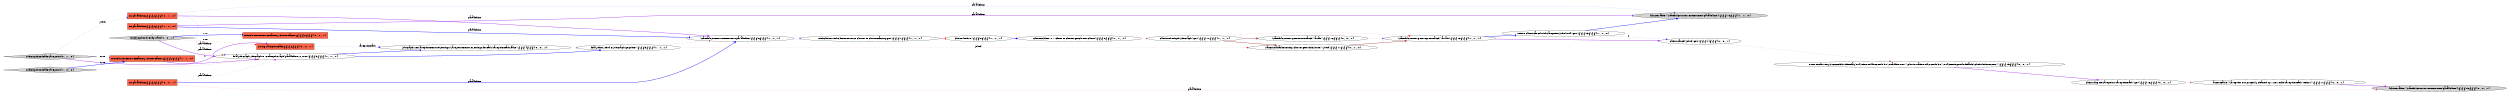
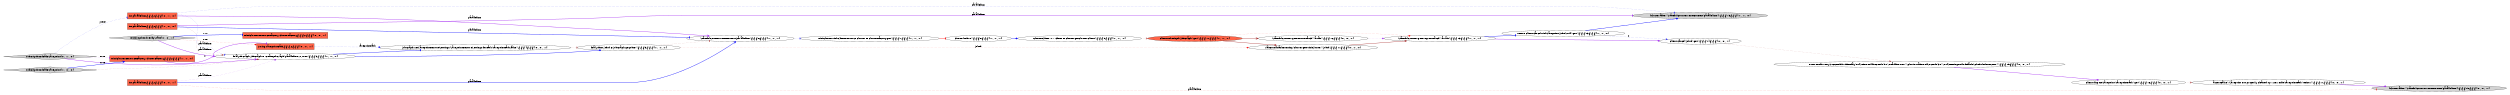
(1195, 38) -> (1195, 38)
